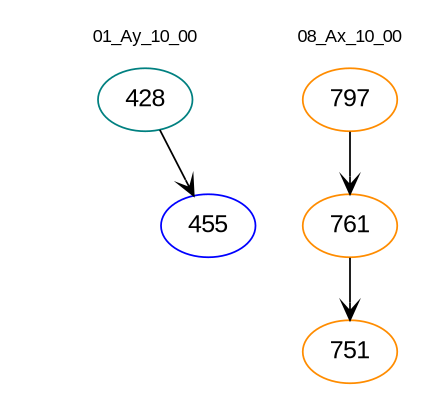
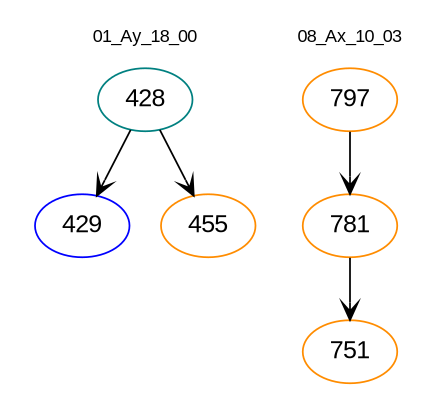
(145, 38) -> (145, 38)
(350, 38) -> (350, 38)
none -> (82, 226)
(208, 226) -> (208, 226)
(350, 226) -> (350, 226)
